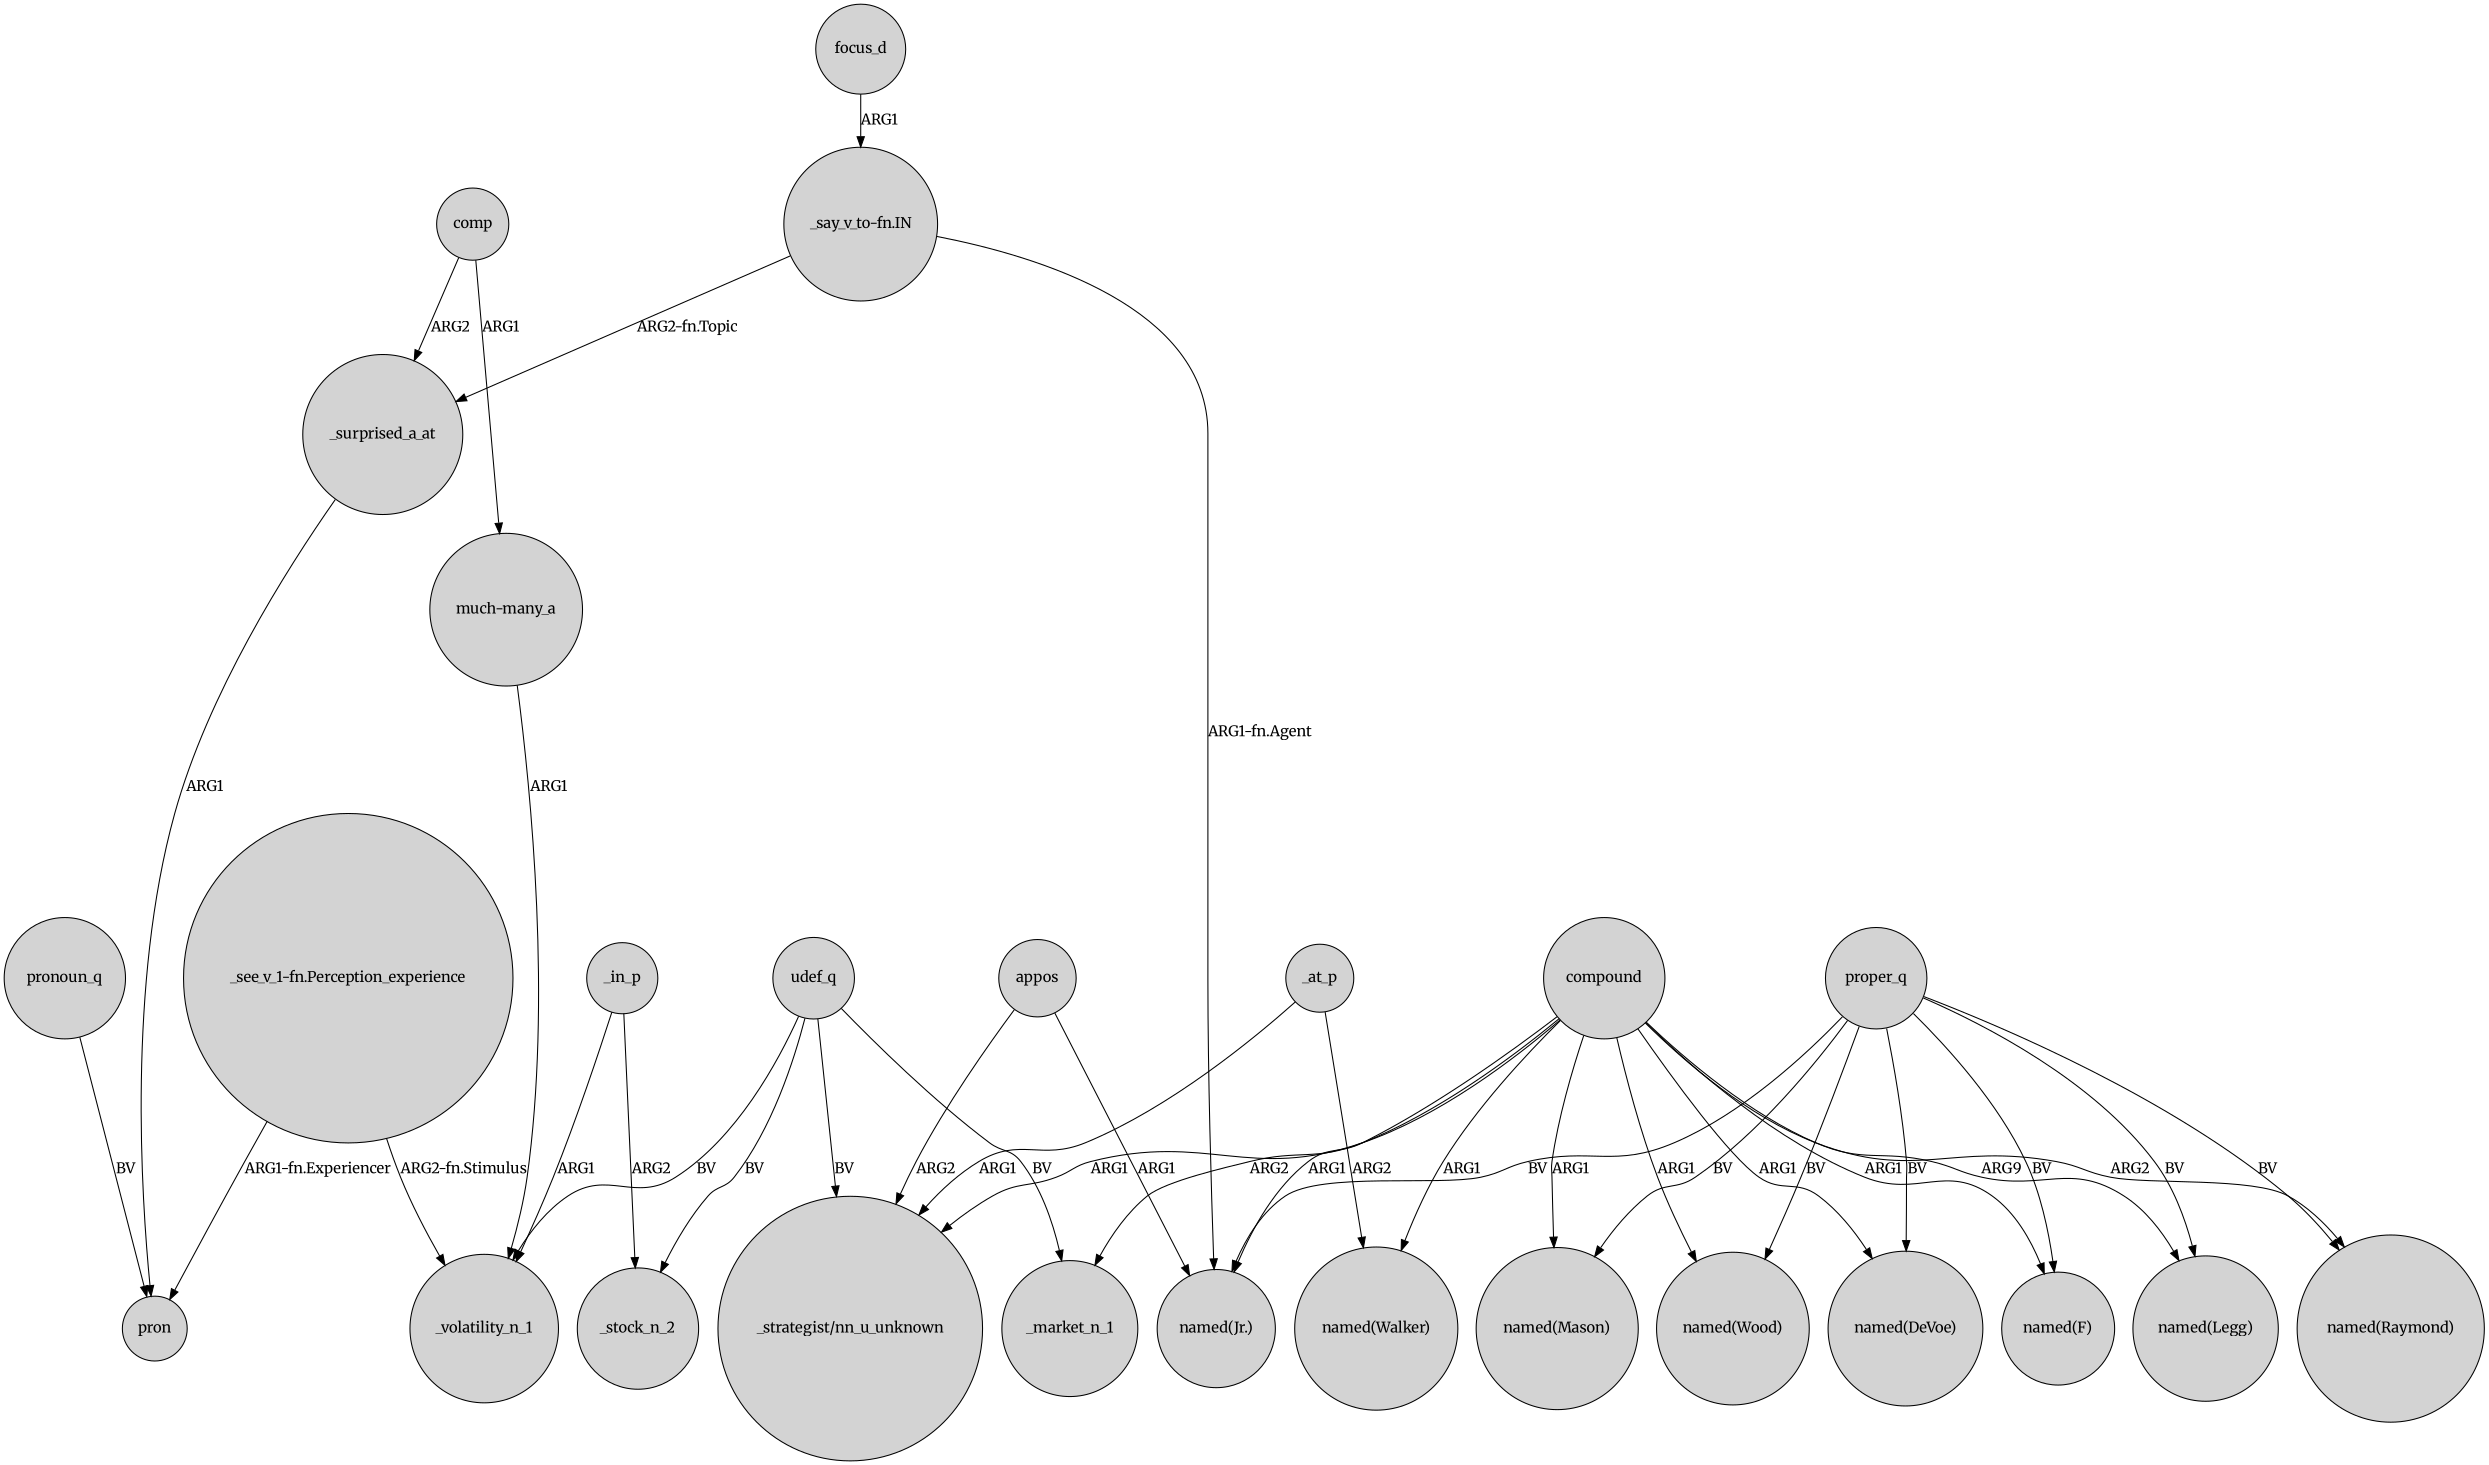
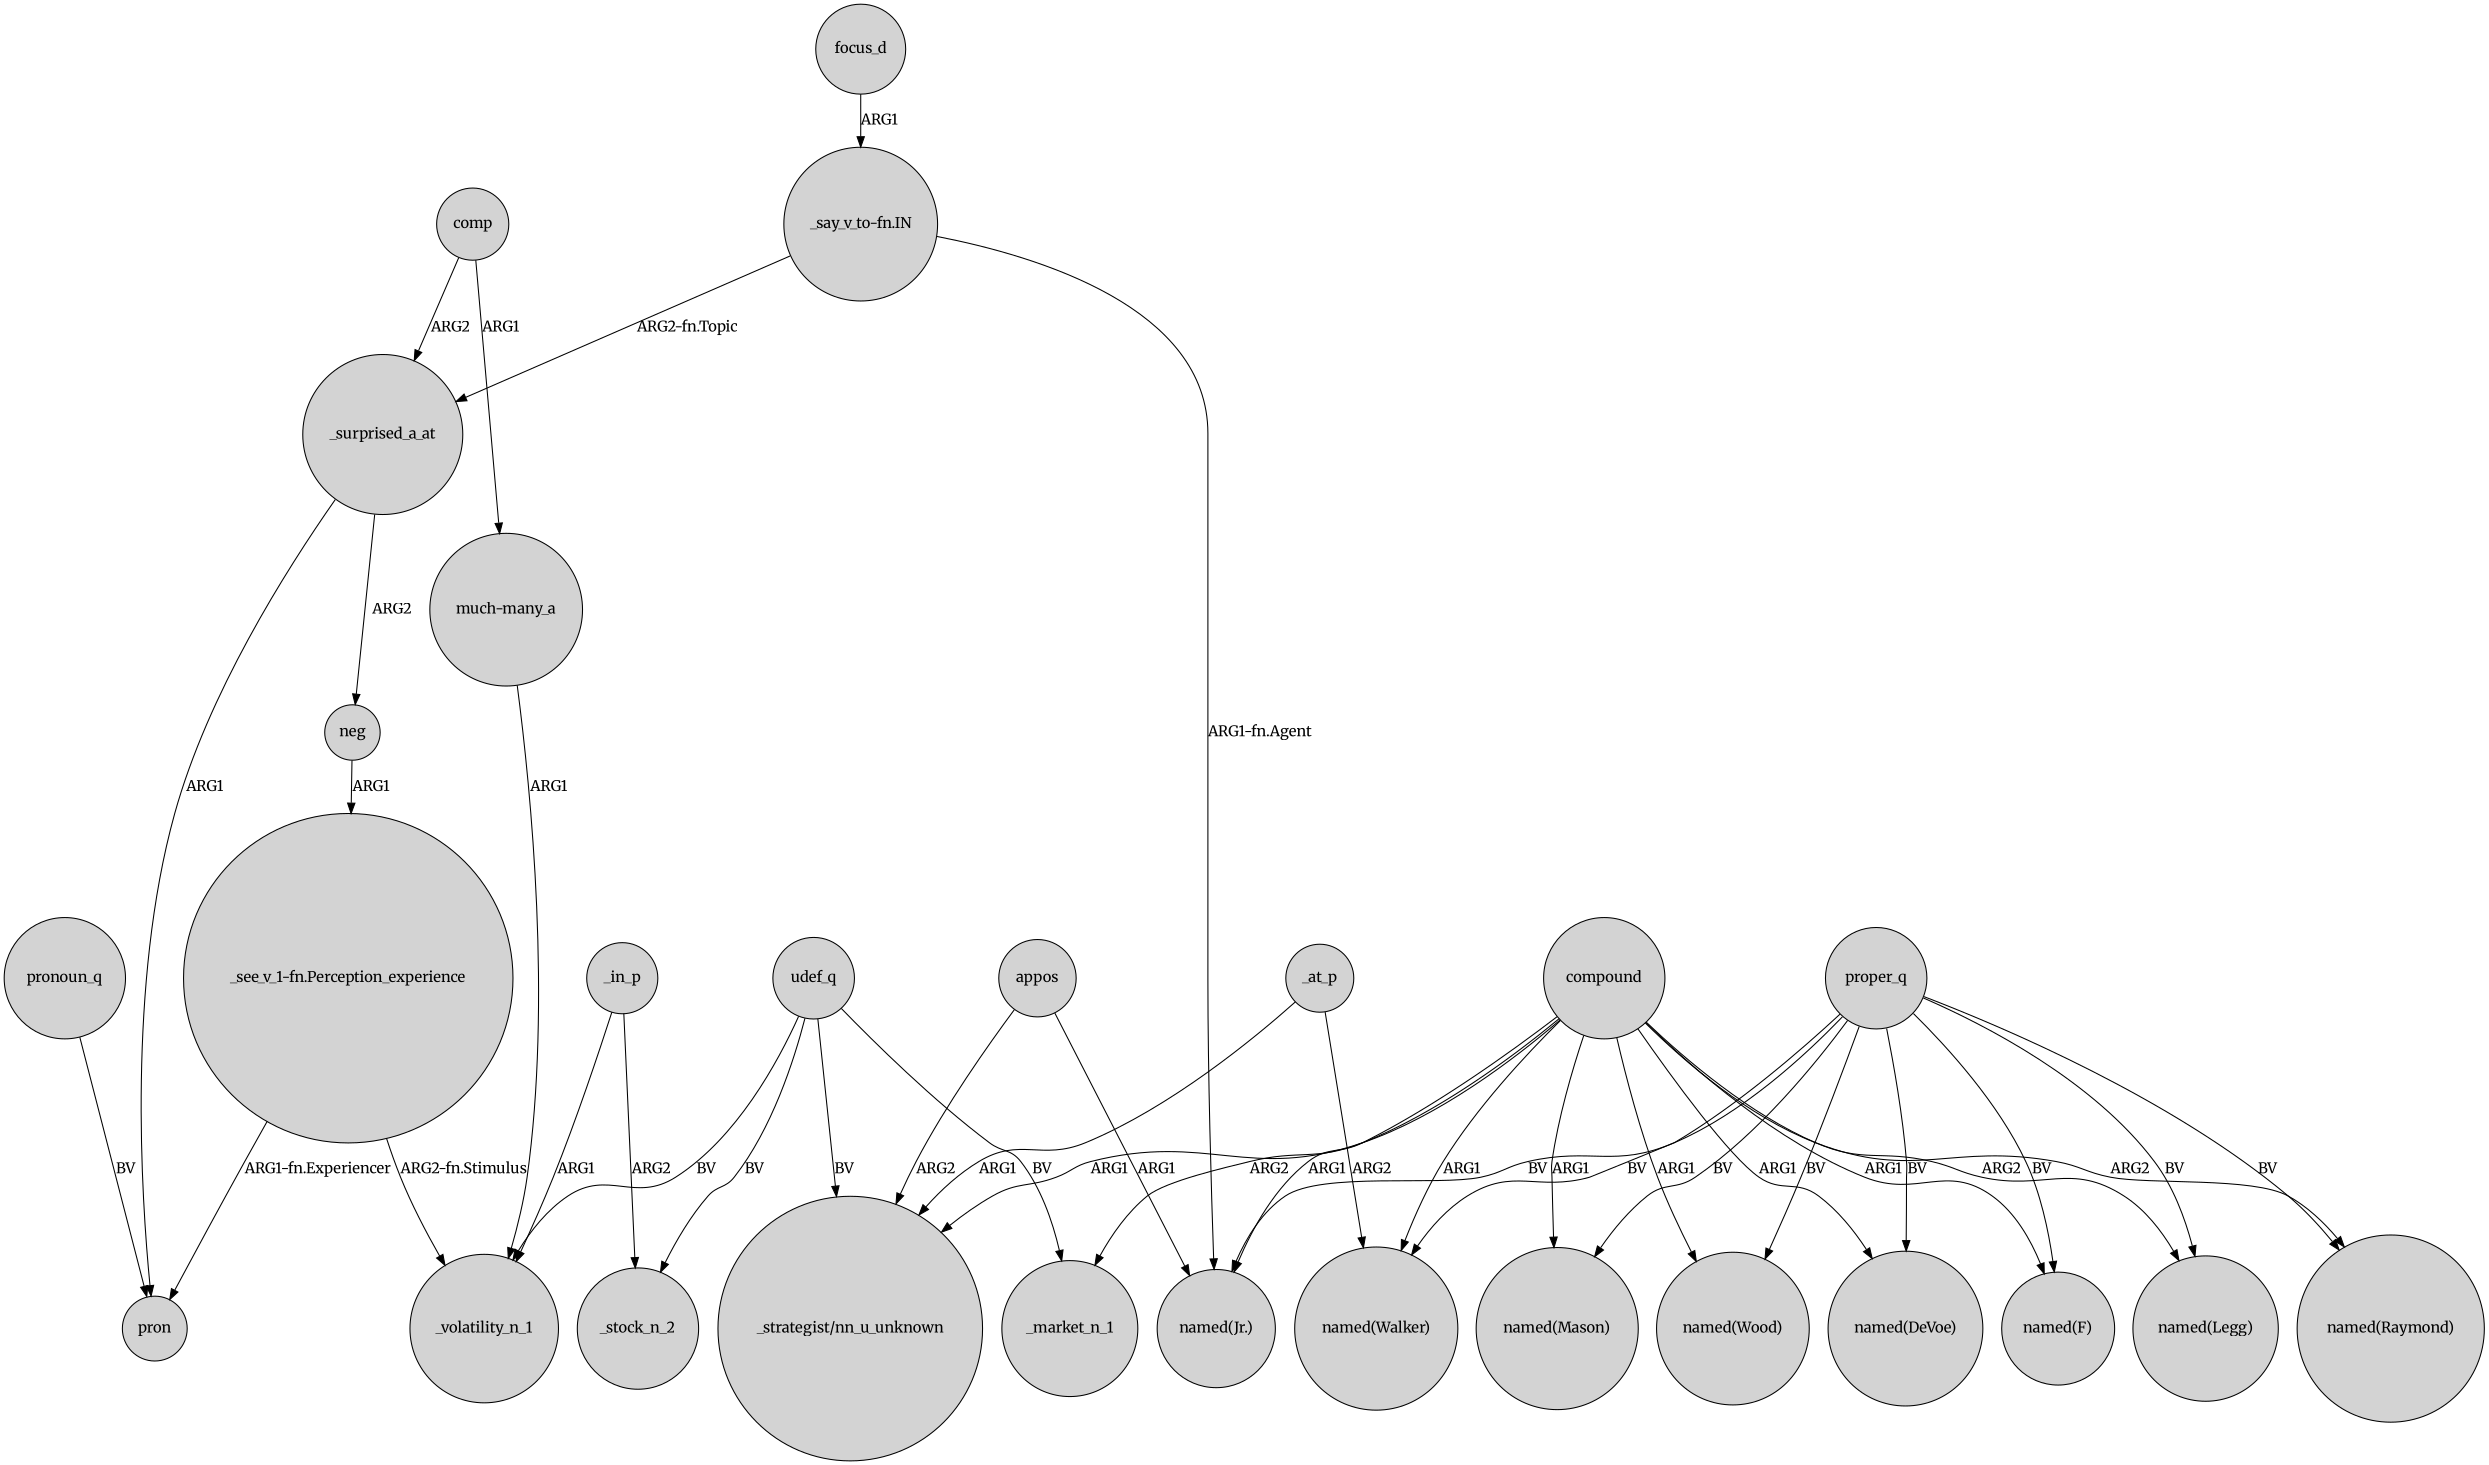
none -> (352, 733)
none -> (1627, 1162)
(2002, 1169) -> (2002, 1169)
